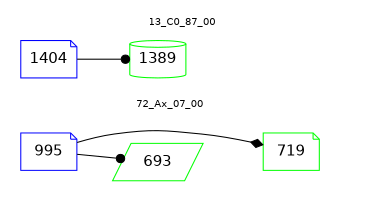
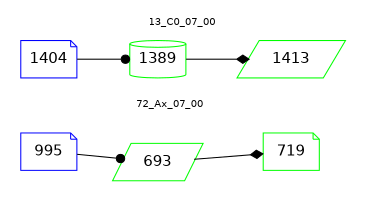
(182, 22) -> (182, 22)
none -> (291, 59)
(164, 131) -> (222, 157)
